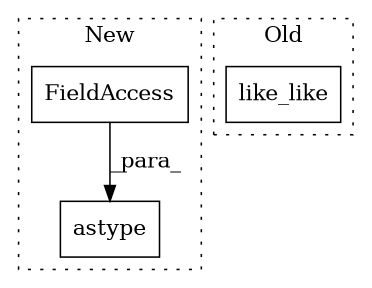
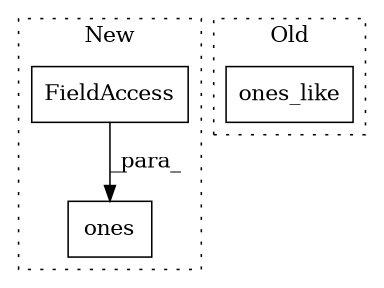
(283, 94) -> (290, 94)
(110, 229) -> (110, 229)
